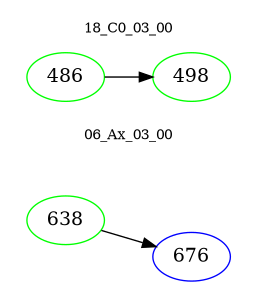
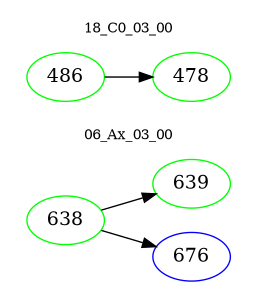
(192, 77) -> (192, 77)
none -> (192, 184)
